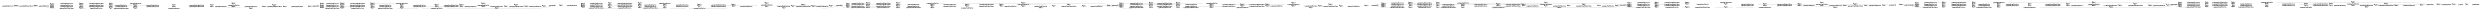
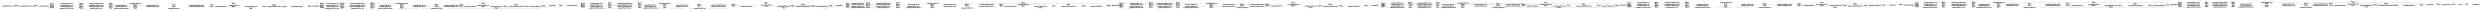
none -> (1702, 6)
